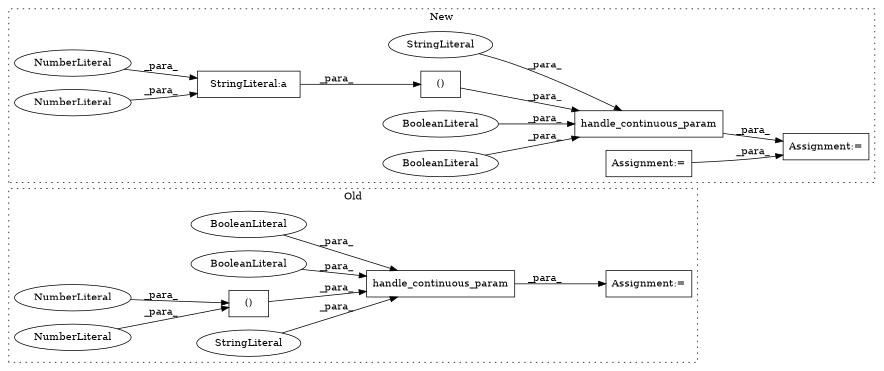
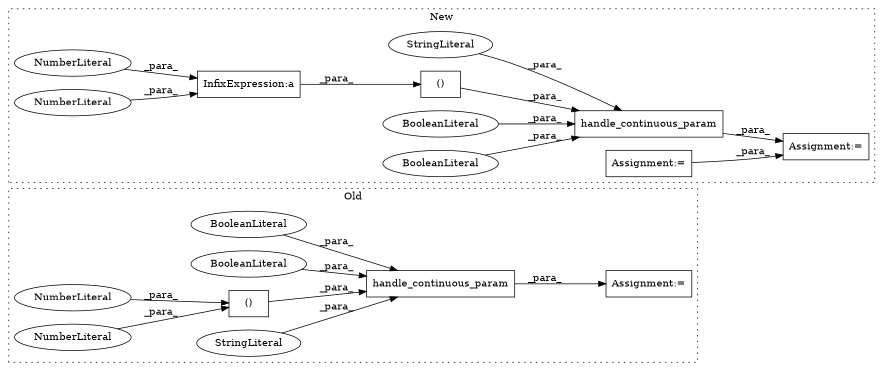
(249, 84) -> (249, 84)
